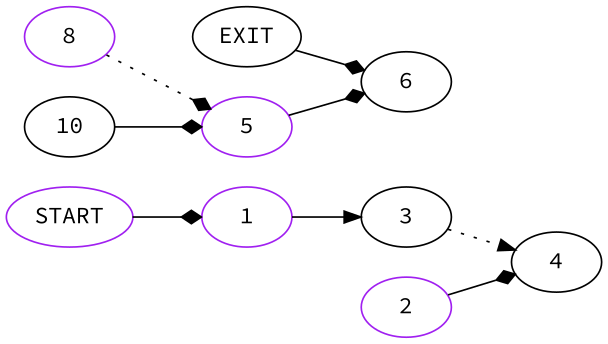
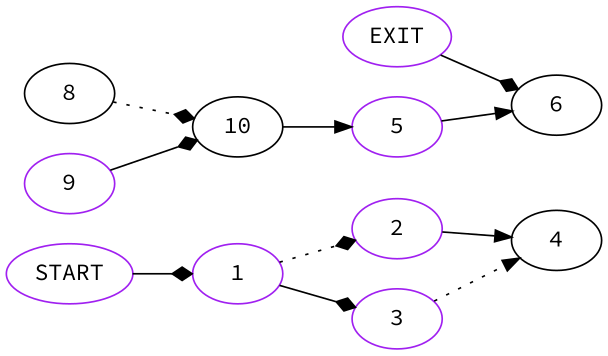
(70, 37) -> (70, 93)
(247, 37) -> (397, 37)
(149, 77) -> (144, 108)
(317, 107) -> (469, 117)
(148, 127) -> (309, 127)
none -> (70, 184)
(318, 217) -> (308, 294)
(406, 217) -> (397, 319)
none -> (308, 254)
(472, 288) -> (469, 234)
